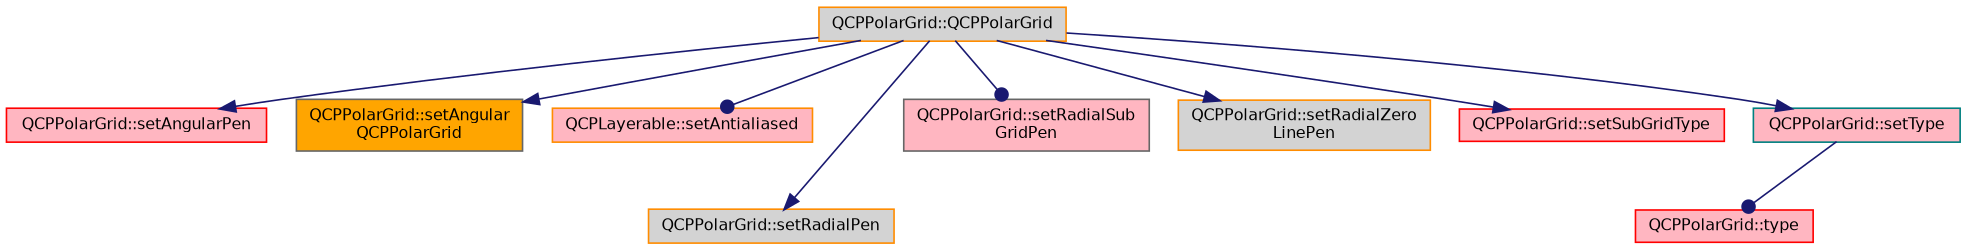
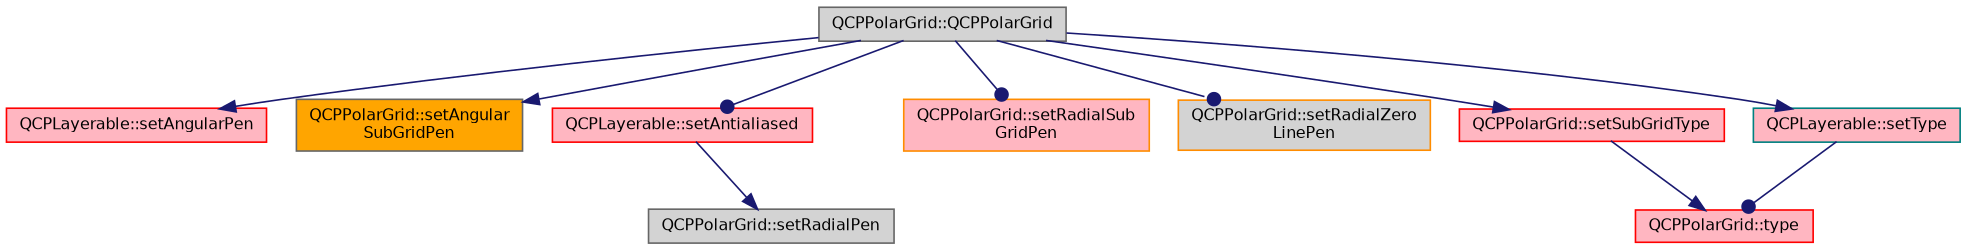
(943, 24) -> (943, 24)
(1101, 69) -> (1101, 69)
(862, 119) -> (721, 170)
(136, 125) -> (136, 125)
(409, 125) -> (409, 125)
(682, 125) -> (682, 125)
(1027, 125) -> (1027, 125)
(1857, 125) -> (1857, 125)
none -> (1652, 171)
(771, 226) -> (771, 226)
